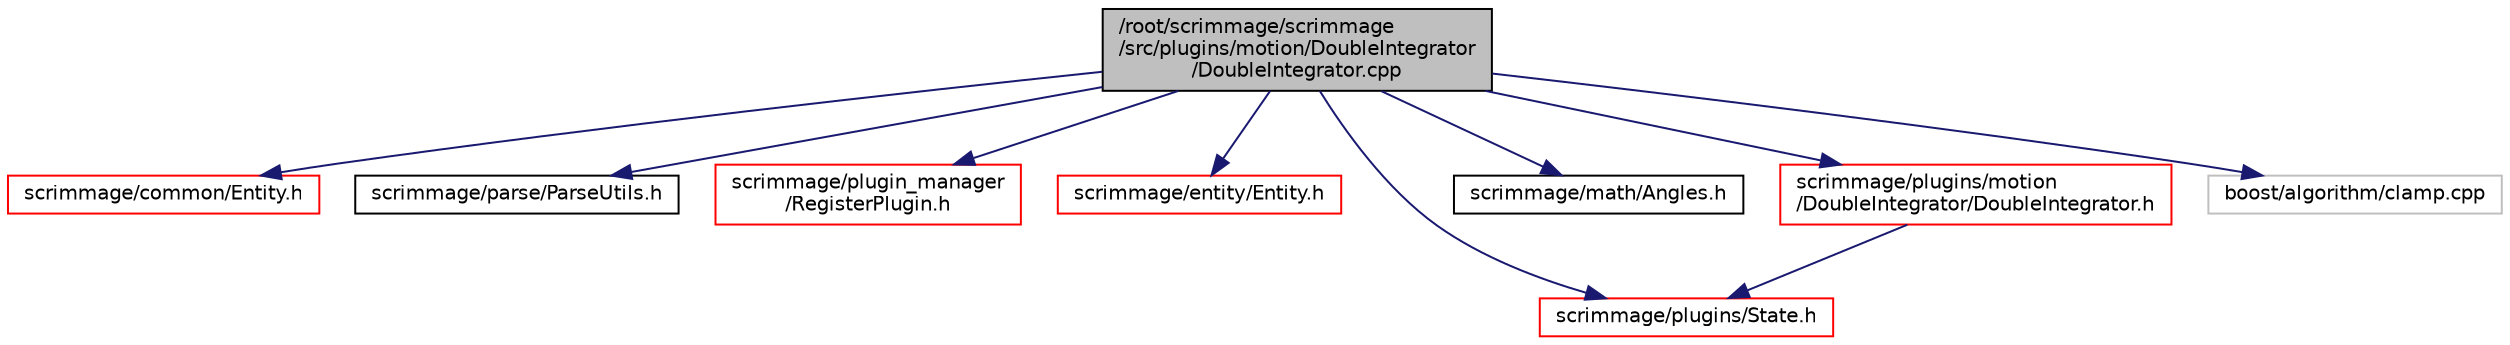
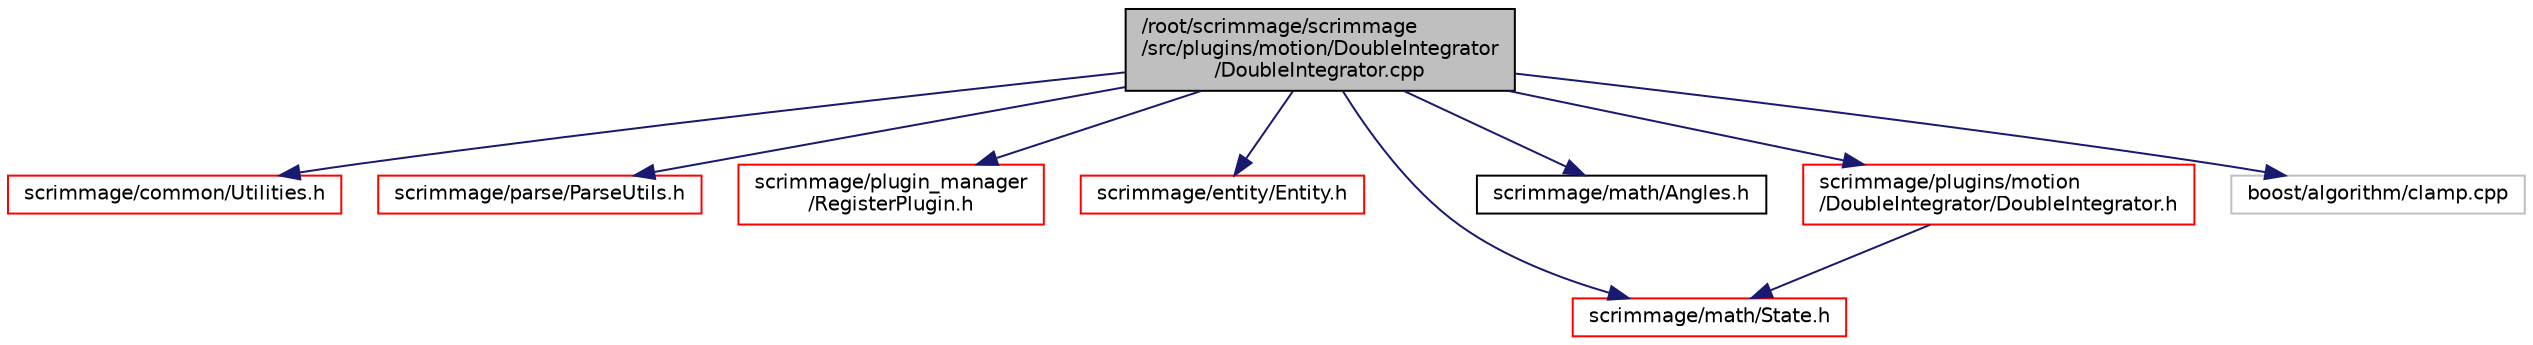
(164, 195) -> (175, 195)
(517, 195) -> (540, 195)
(1686, 317) -> (1709, 317)
